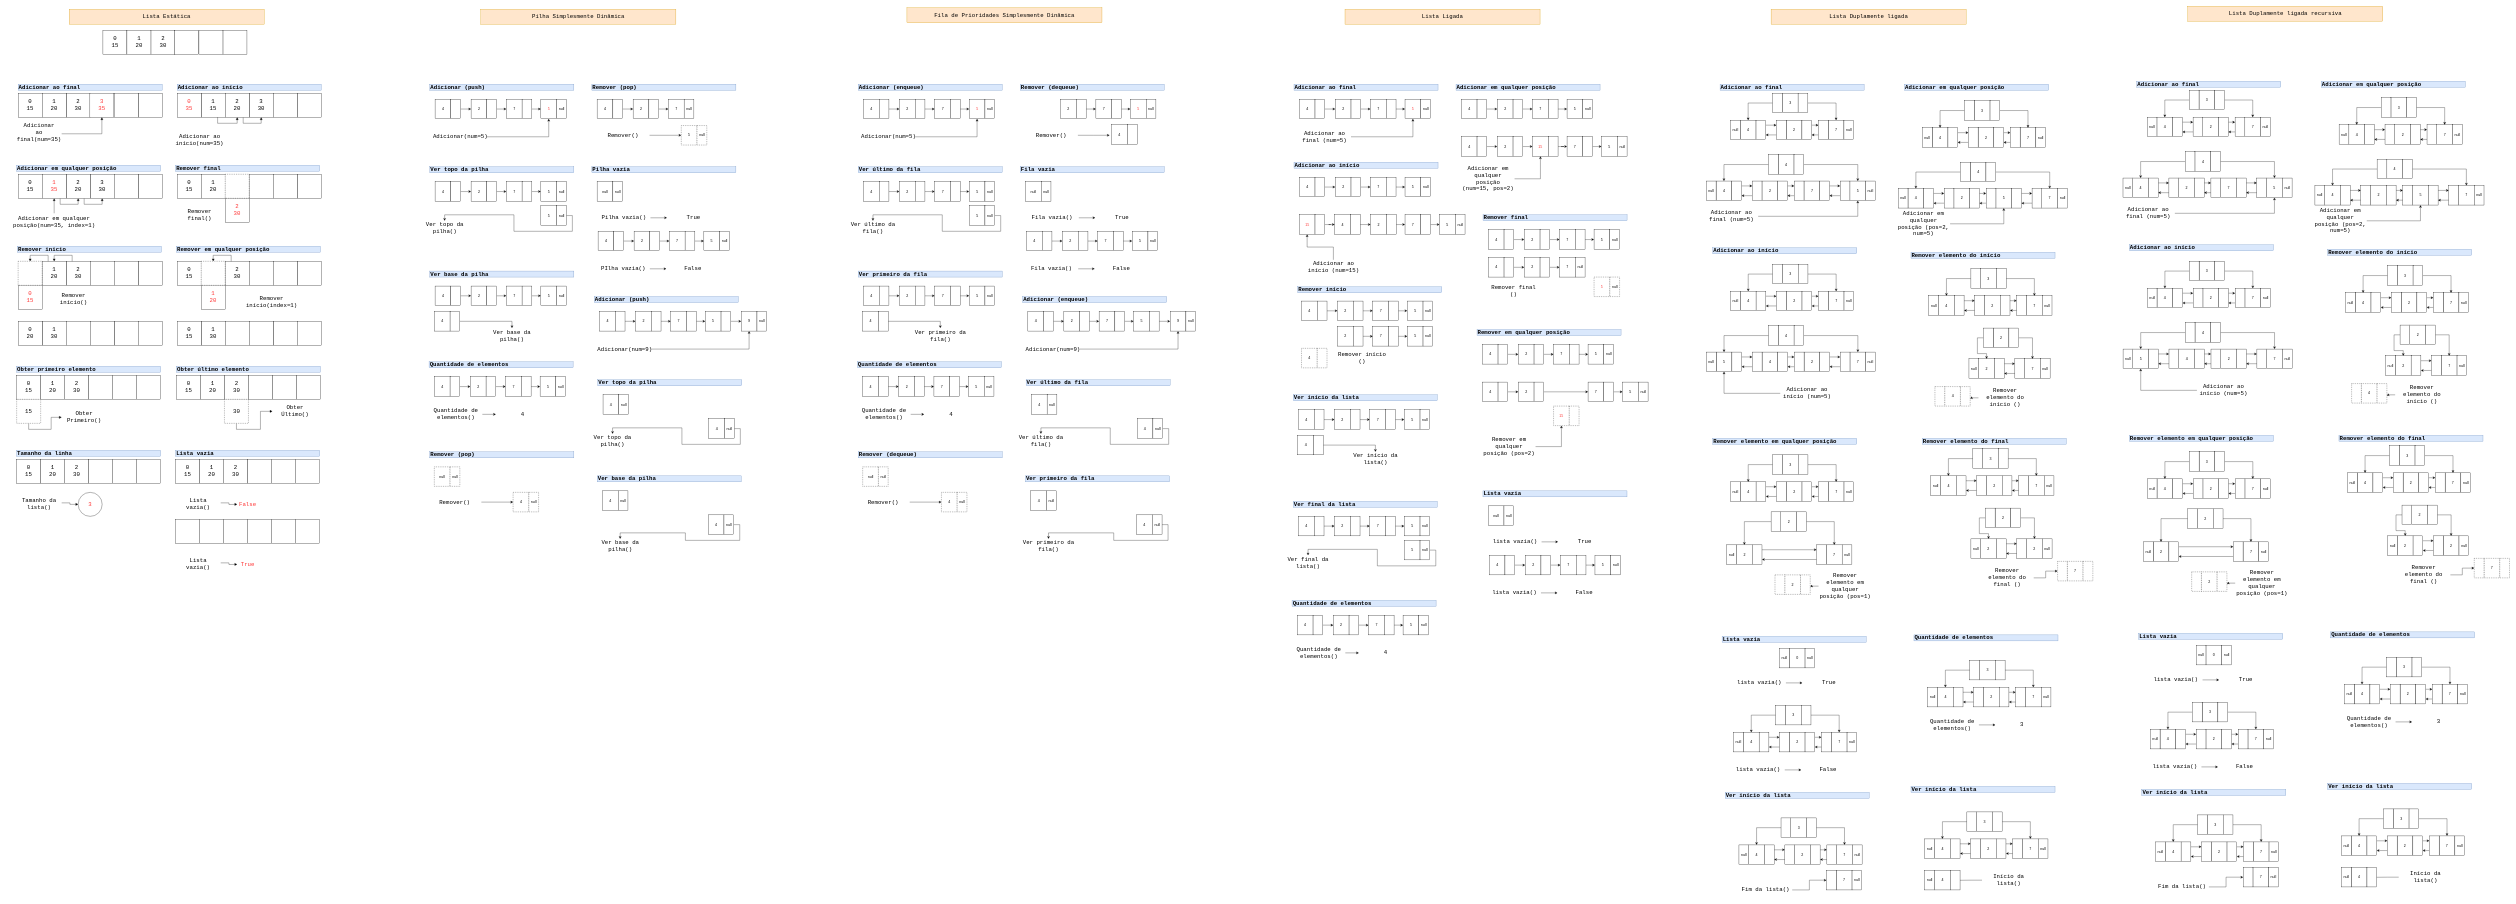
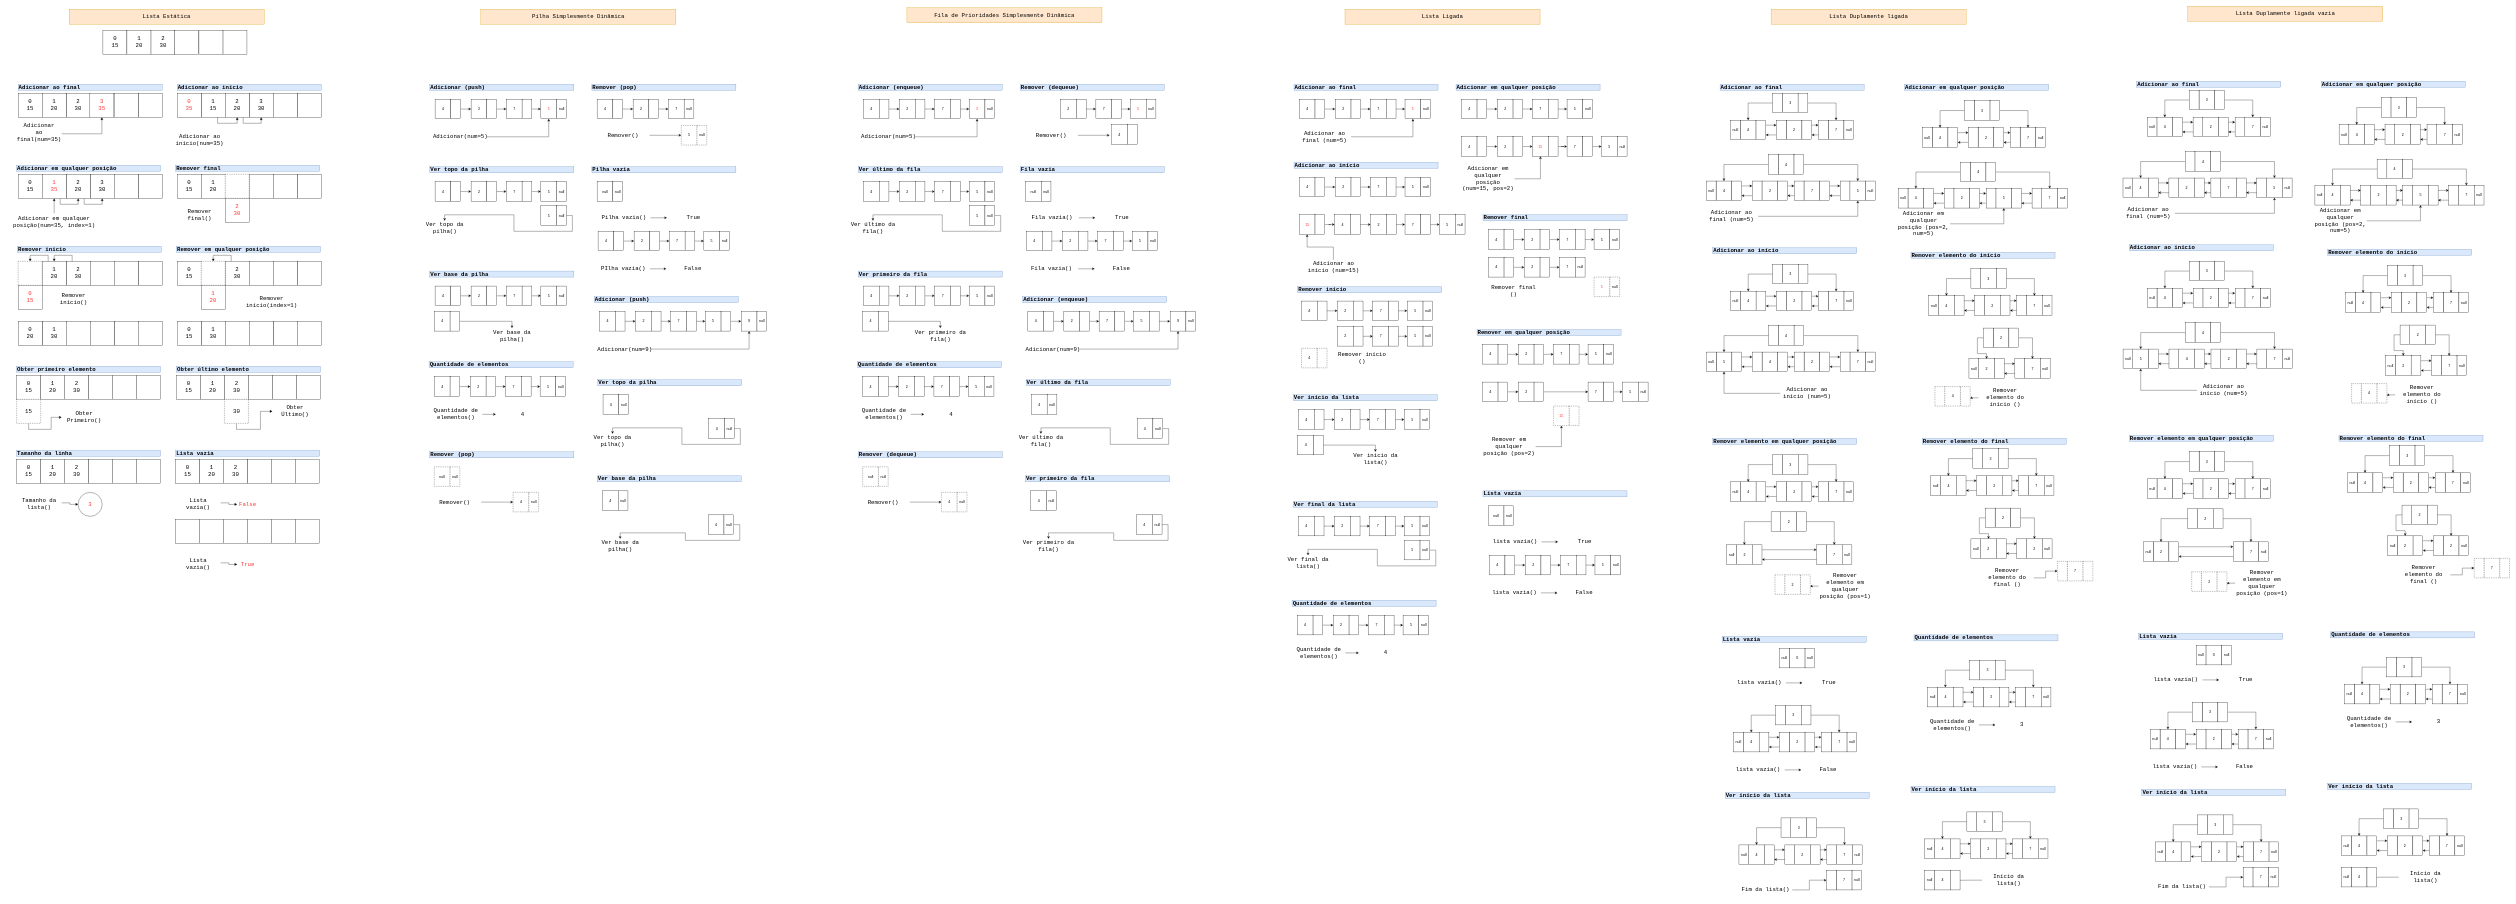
(2285, 14) -> (2285, 14)
